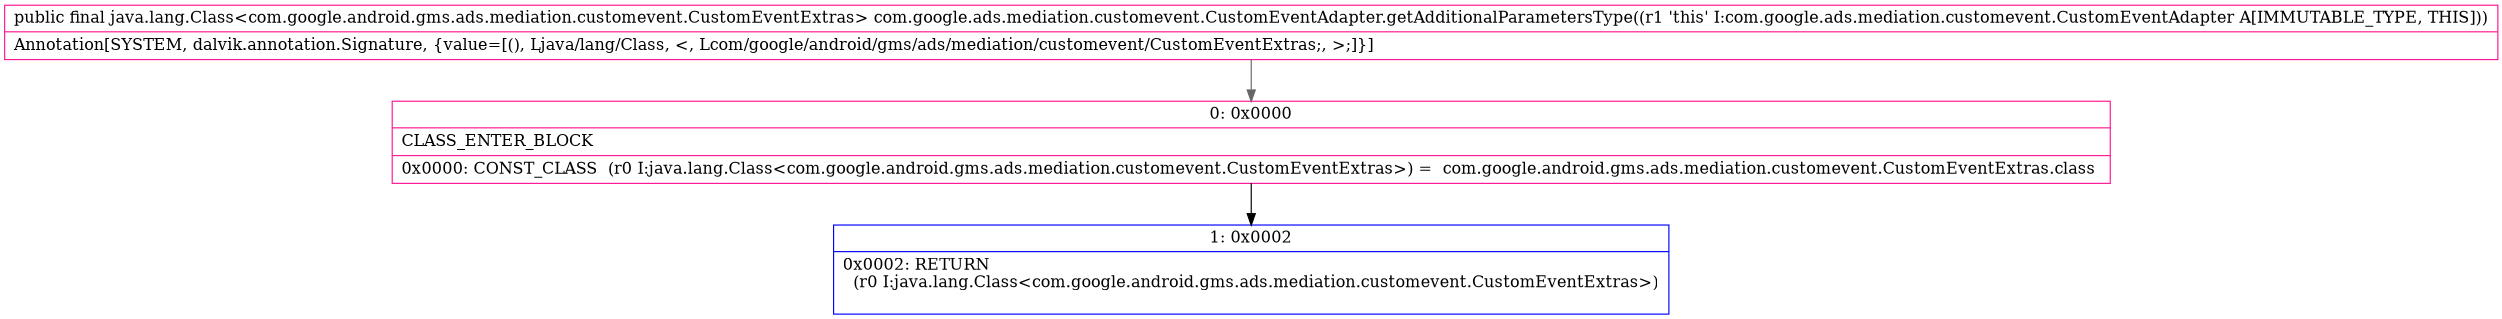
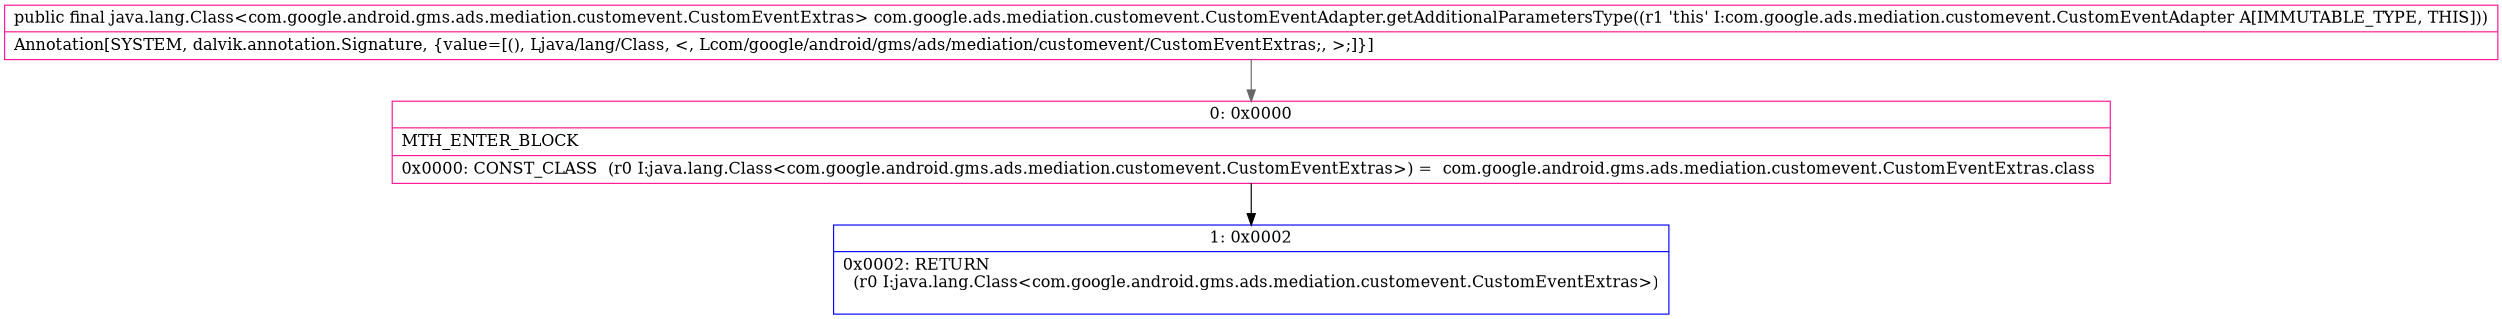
(497, 141) -> (491, 141)
